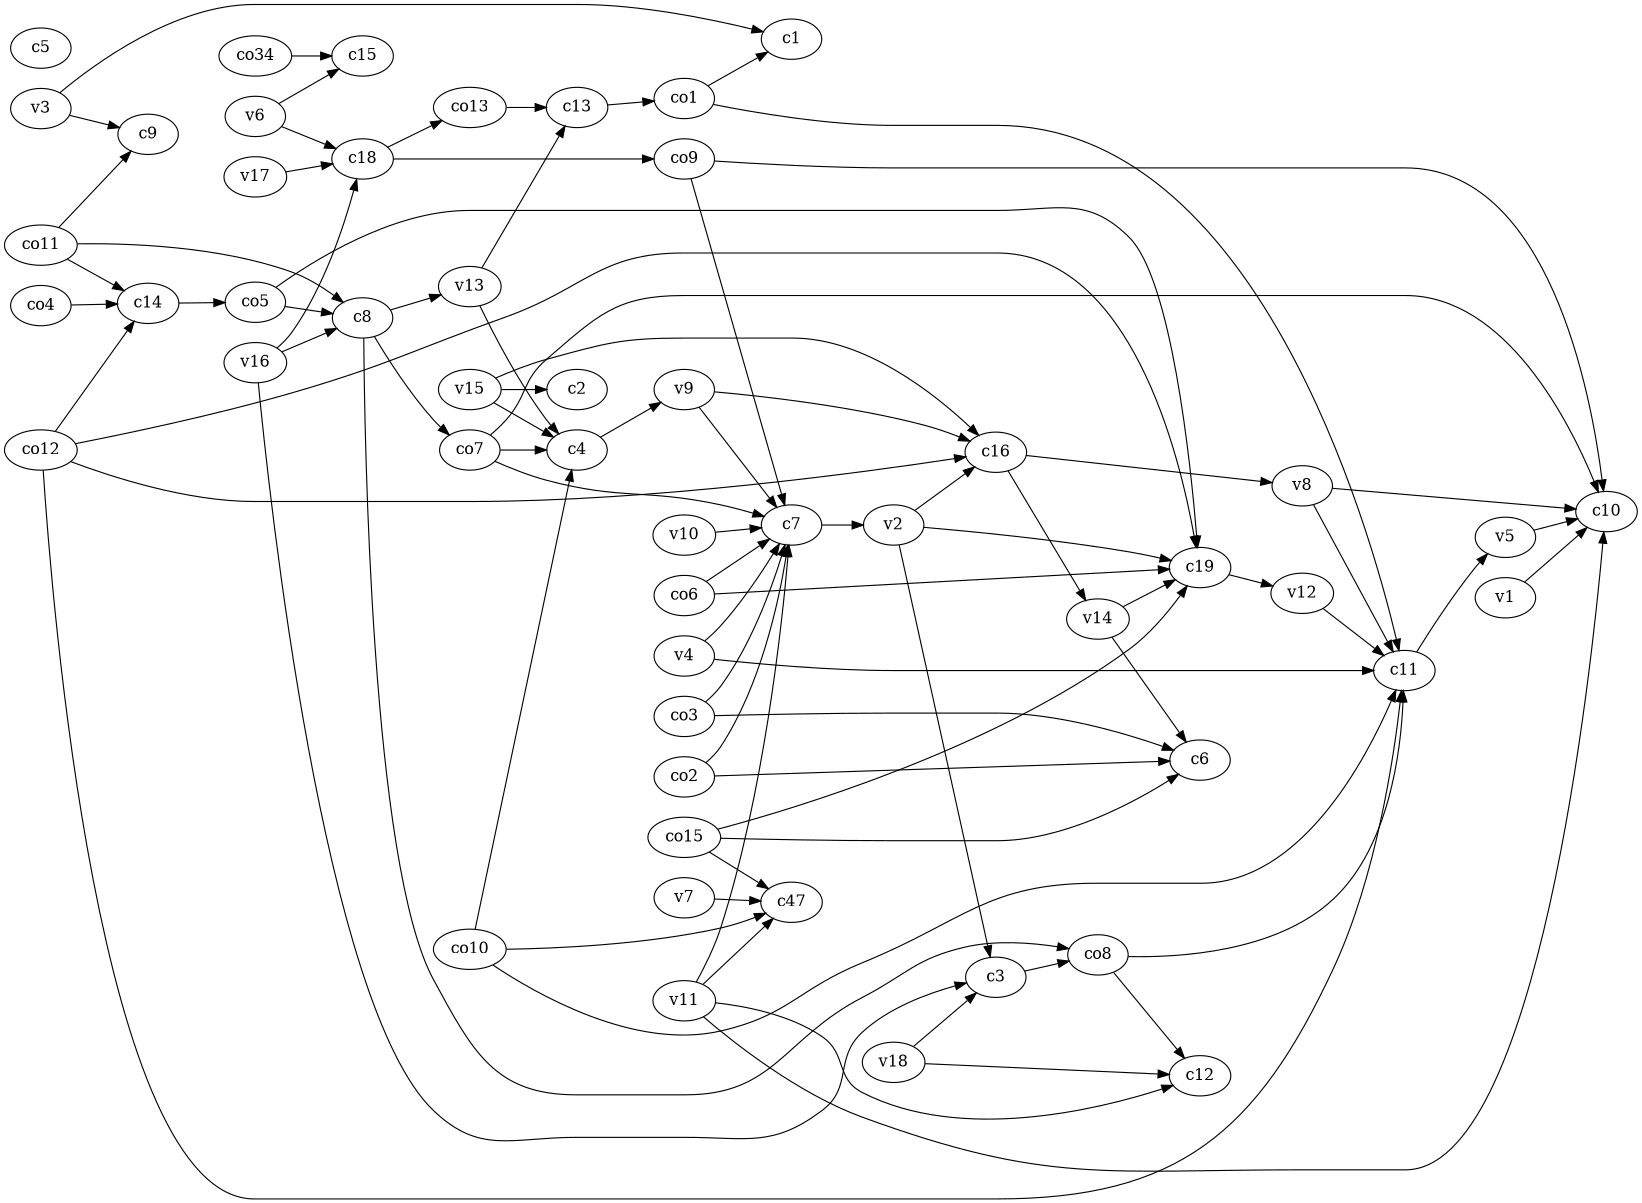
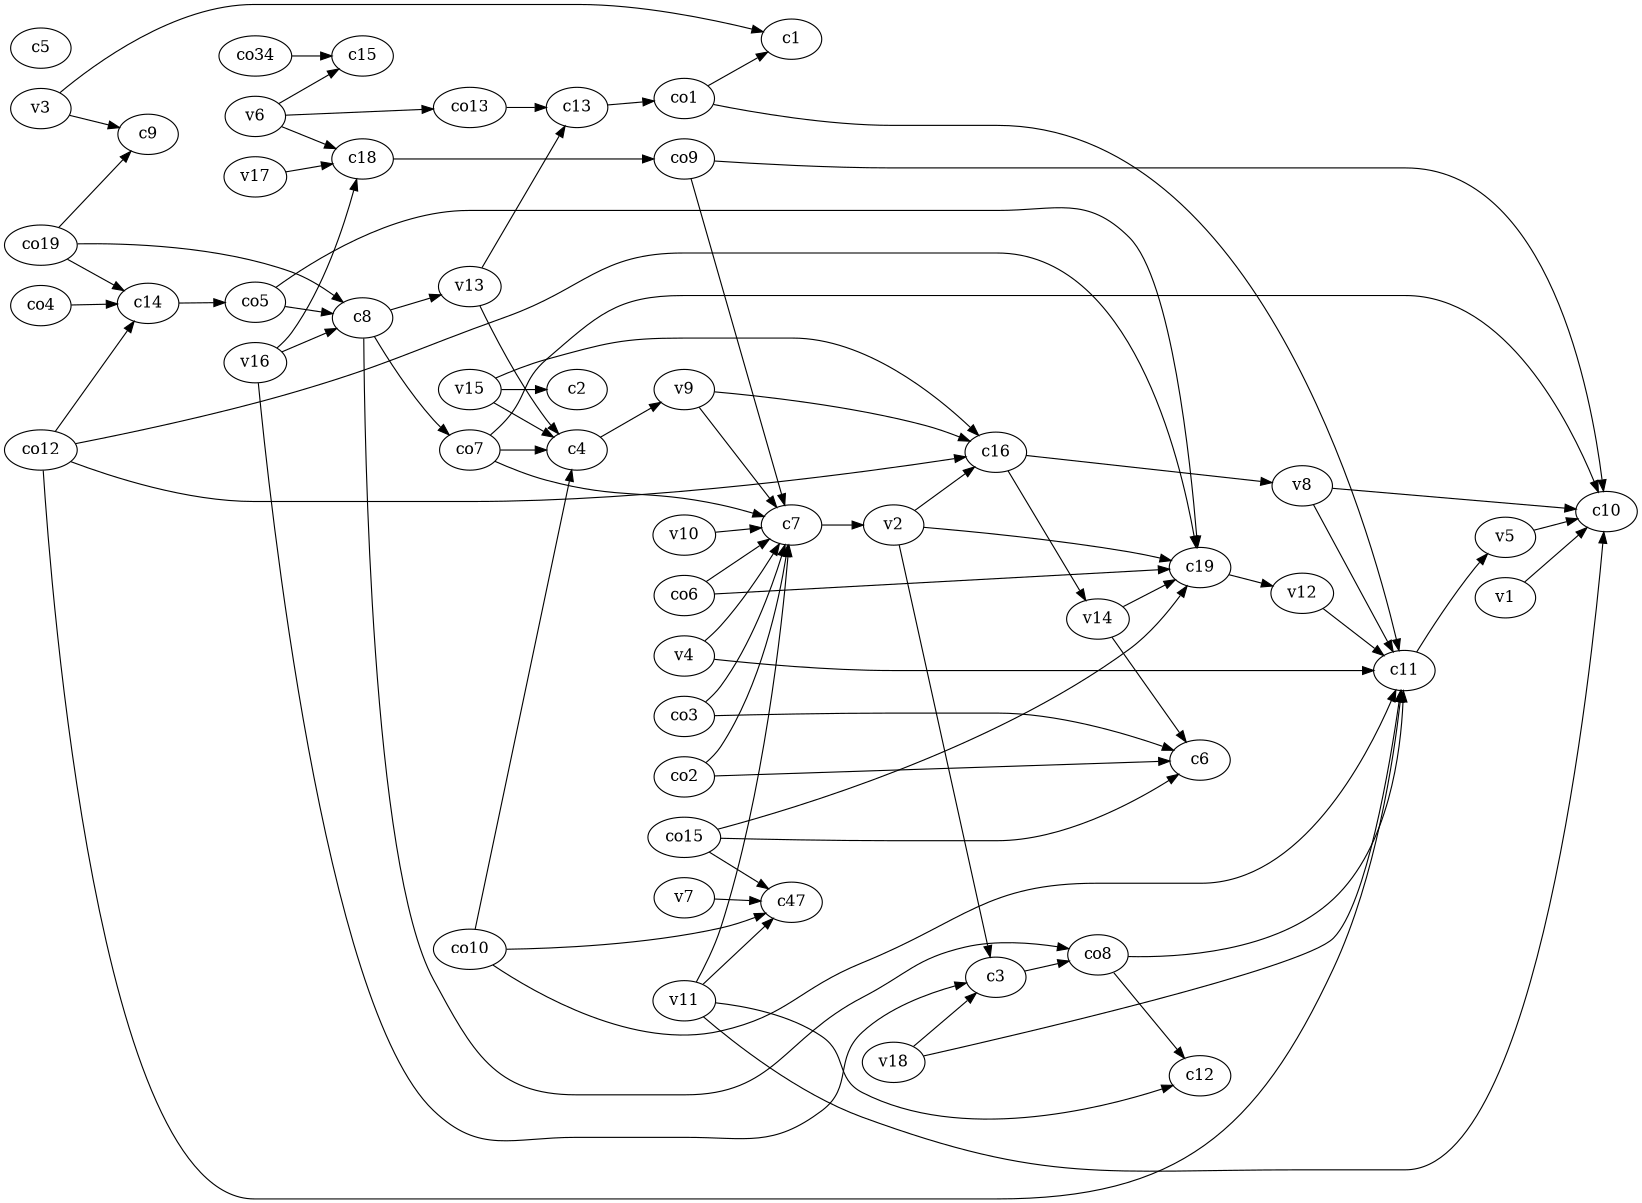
(410, 136) -> (354, 112)
(41, 245) -> (41, 245)
(1042, 1069) -> (1250, 972)
